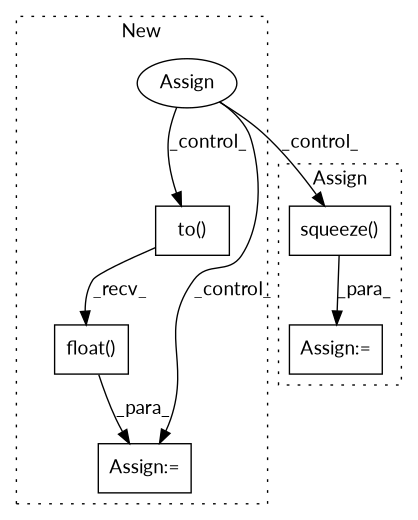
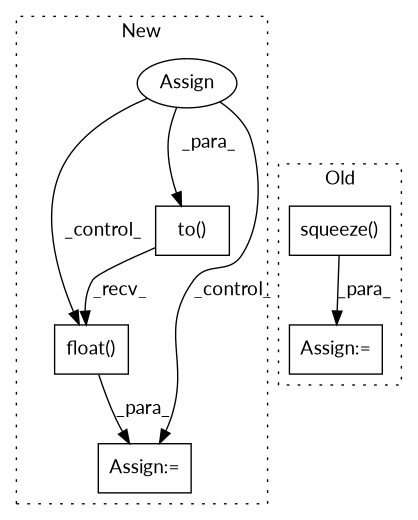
(209, 143) -> (209, 143)
(278, 148) -> (56, 185)
(340, 180) -> (340, 180)
